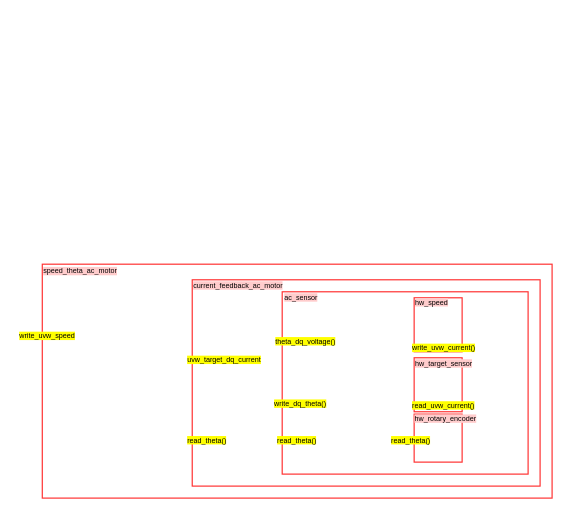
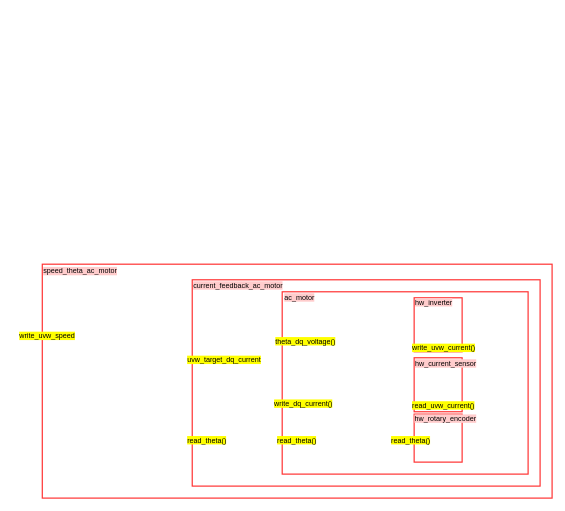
(303, 298) -> (301, 298)
(432, 303) -> (437, 303)
(442, 368) -> (442, 368)
(301, 409) -> (301, 409)
